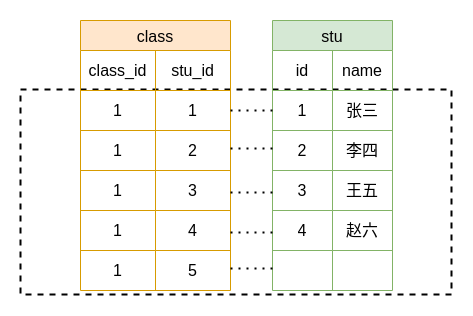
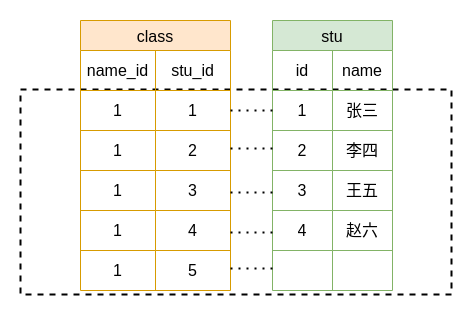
(118, 71) -> (118, 71)
